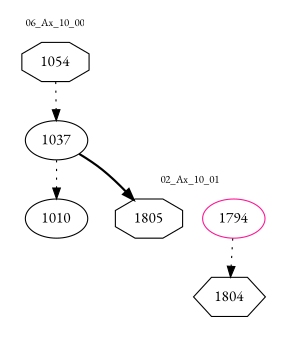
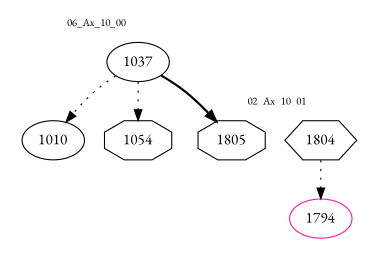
(56, 96) -> (138, 96)
(232, 252) -> (321, 174)
